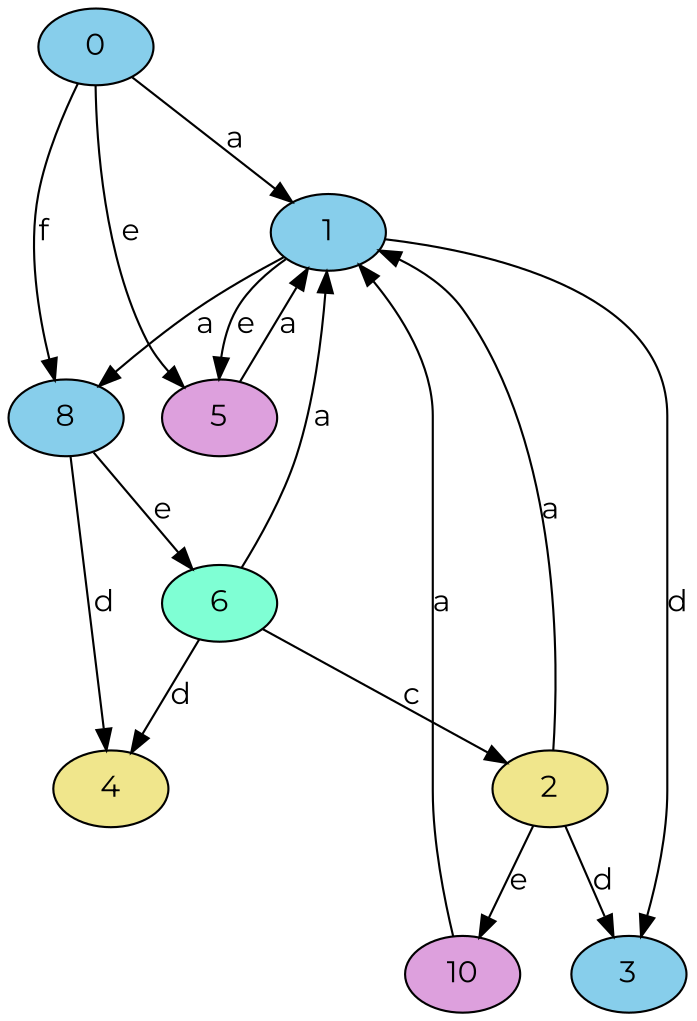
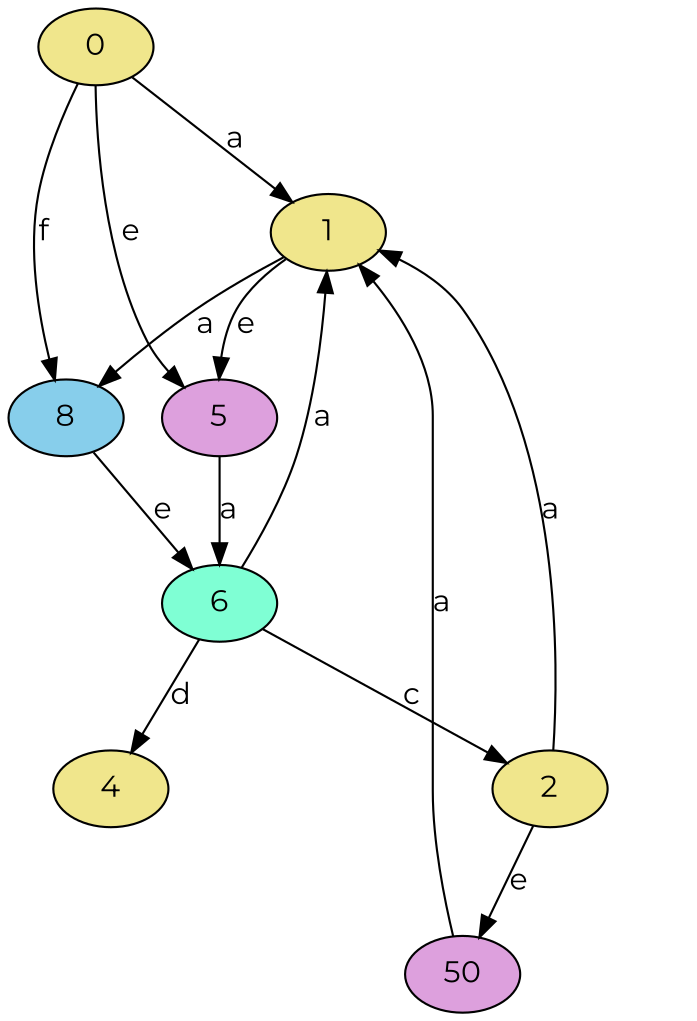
(96, 47) -> (96, 47)
(328, 232) -> (328, 232)
(268, 335) -> (220, 500)
(87, 593) -> none
(463, 974) -> (463, 974)
(629, 974) -> none
